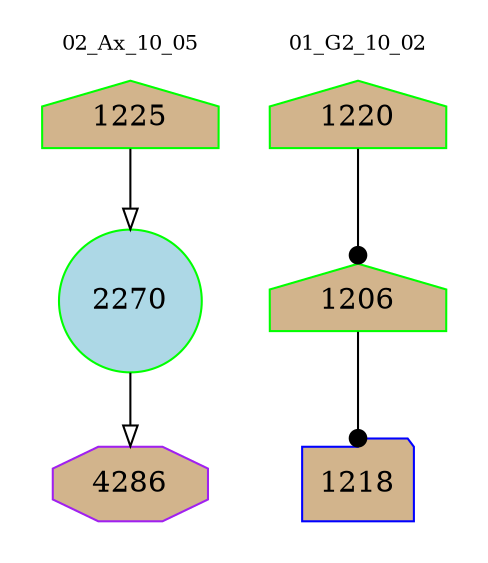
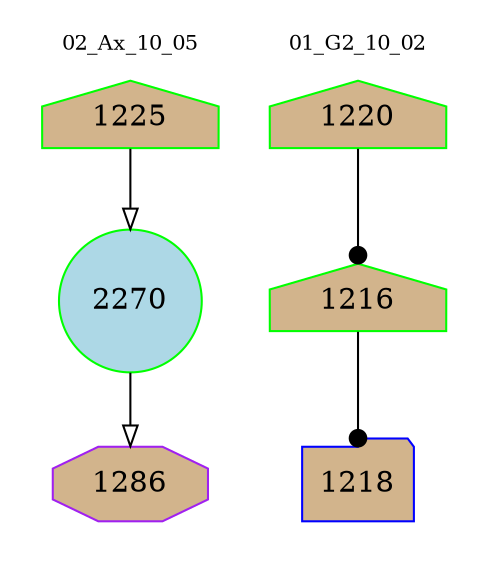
(358, 301) -> (358, 301)
(130, 484) -> (130, 484)
